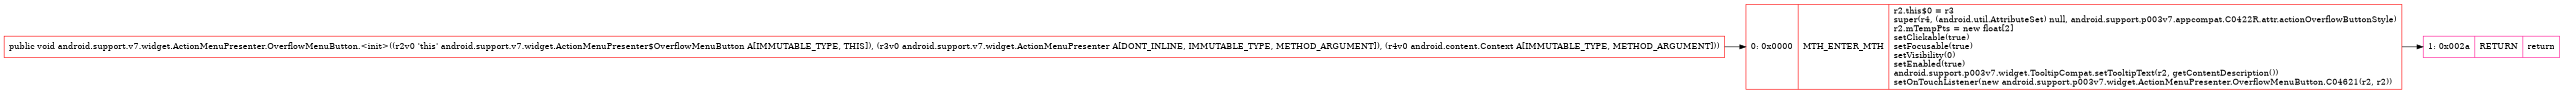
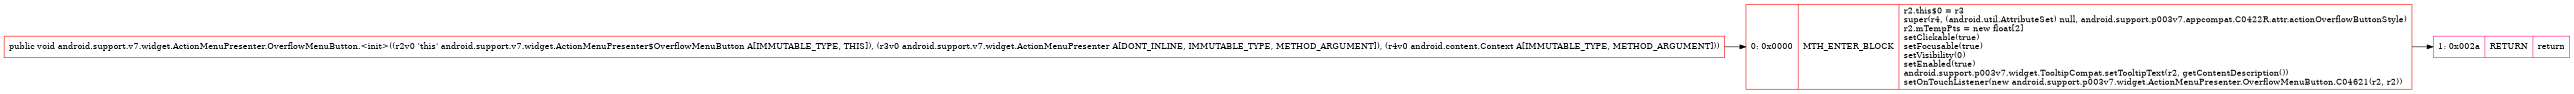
(1844, 47) -> (1849, 47)
